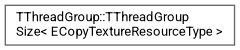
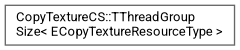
(120, 25) -> (120, 25)
